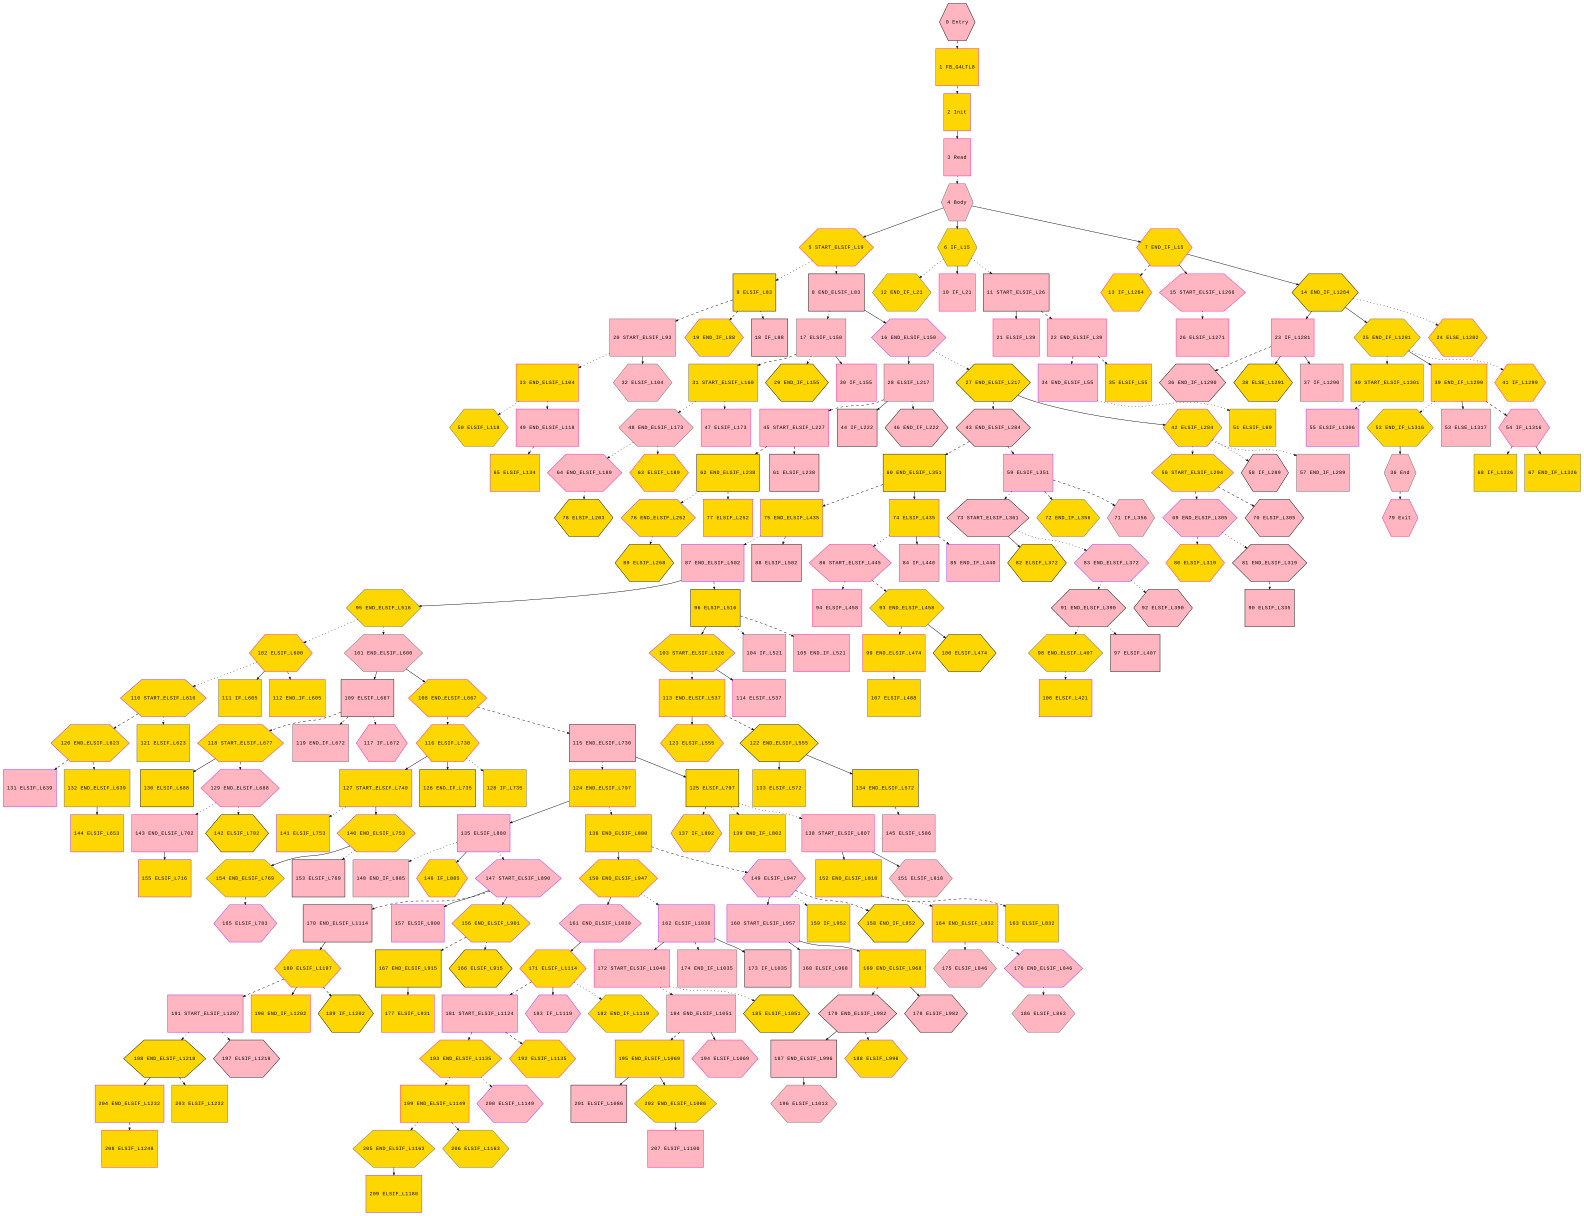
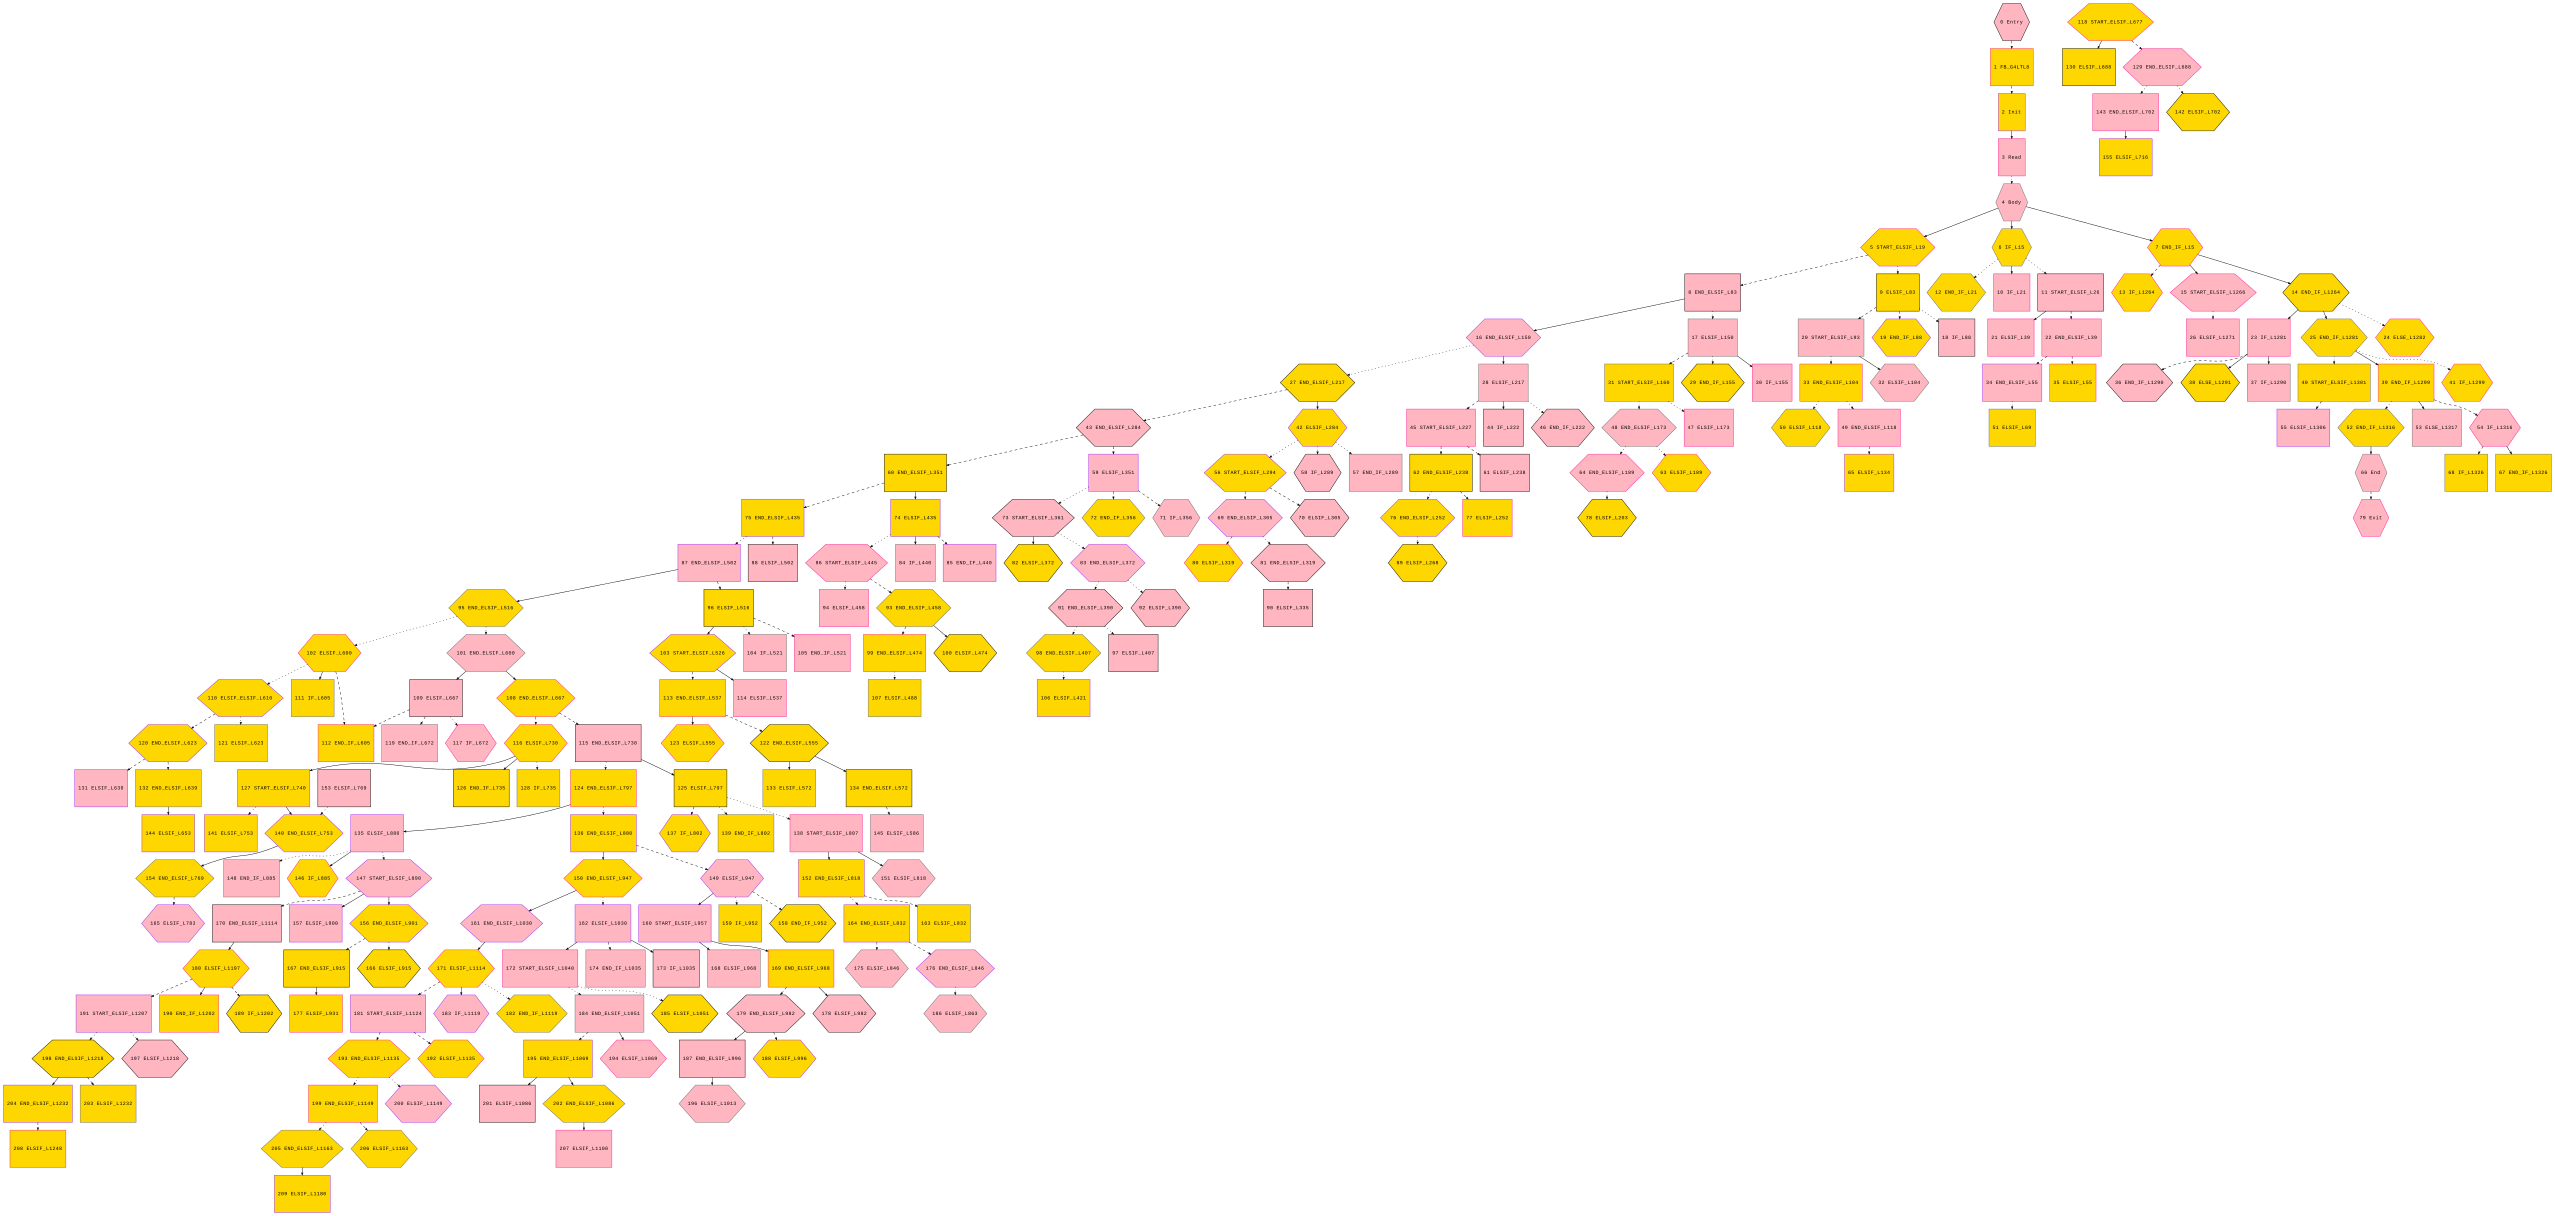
(1400, 473) -> (2371, 473)
(163, 698) -> (240, 698)
(306, 721) -> (393, 717)
(349, 854) -> (325, 810)
